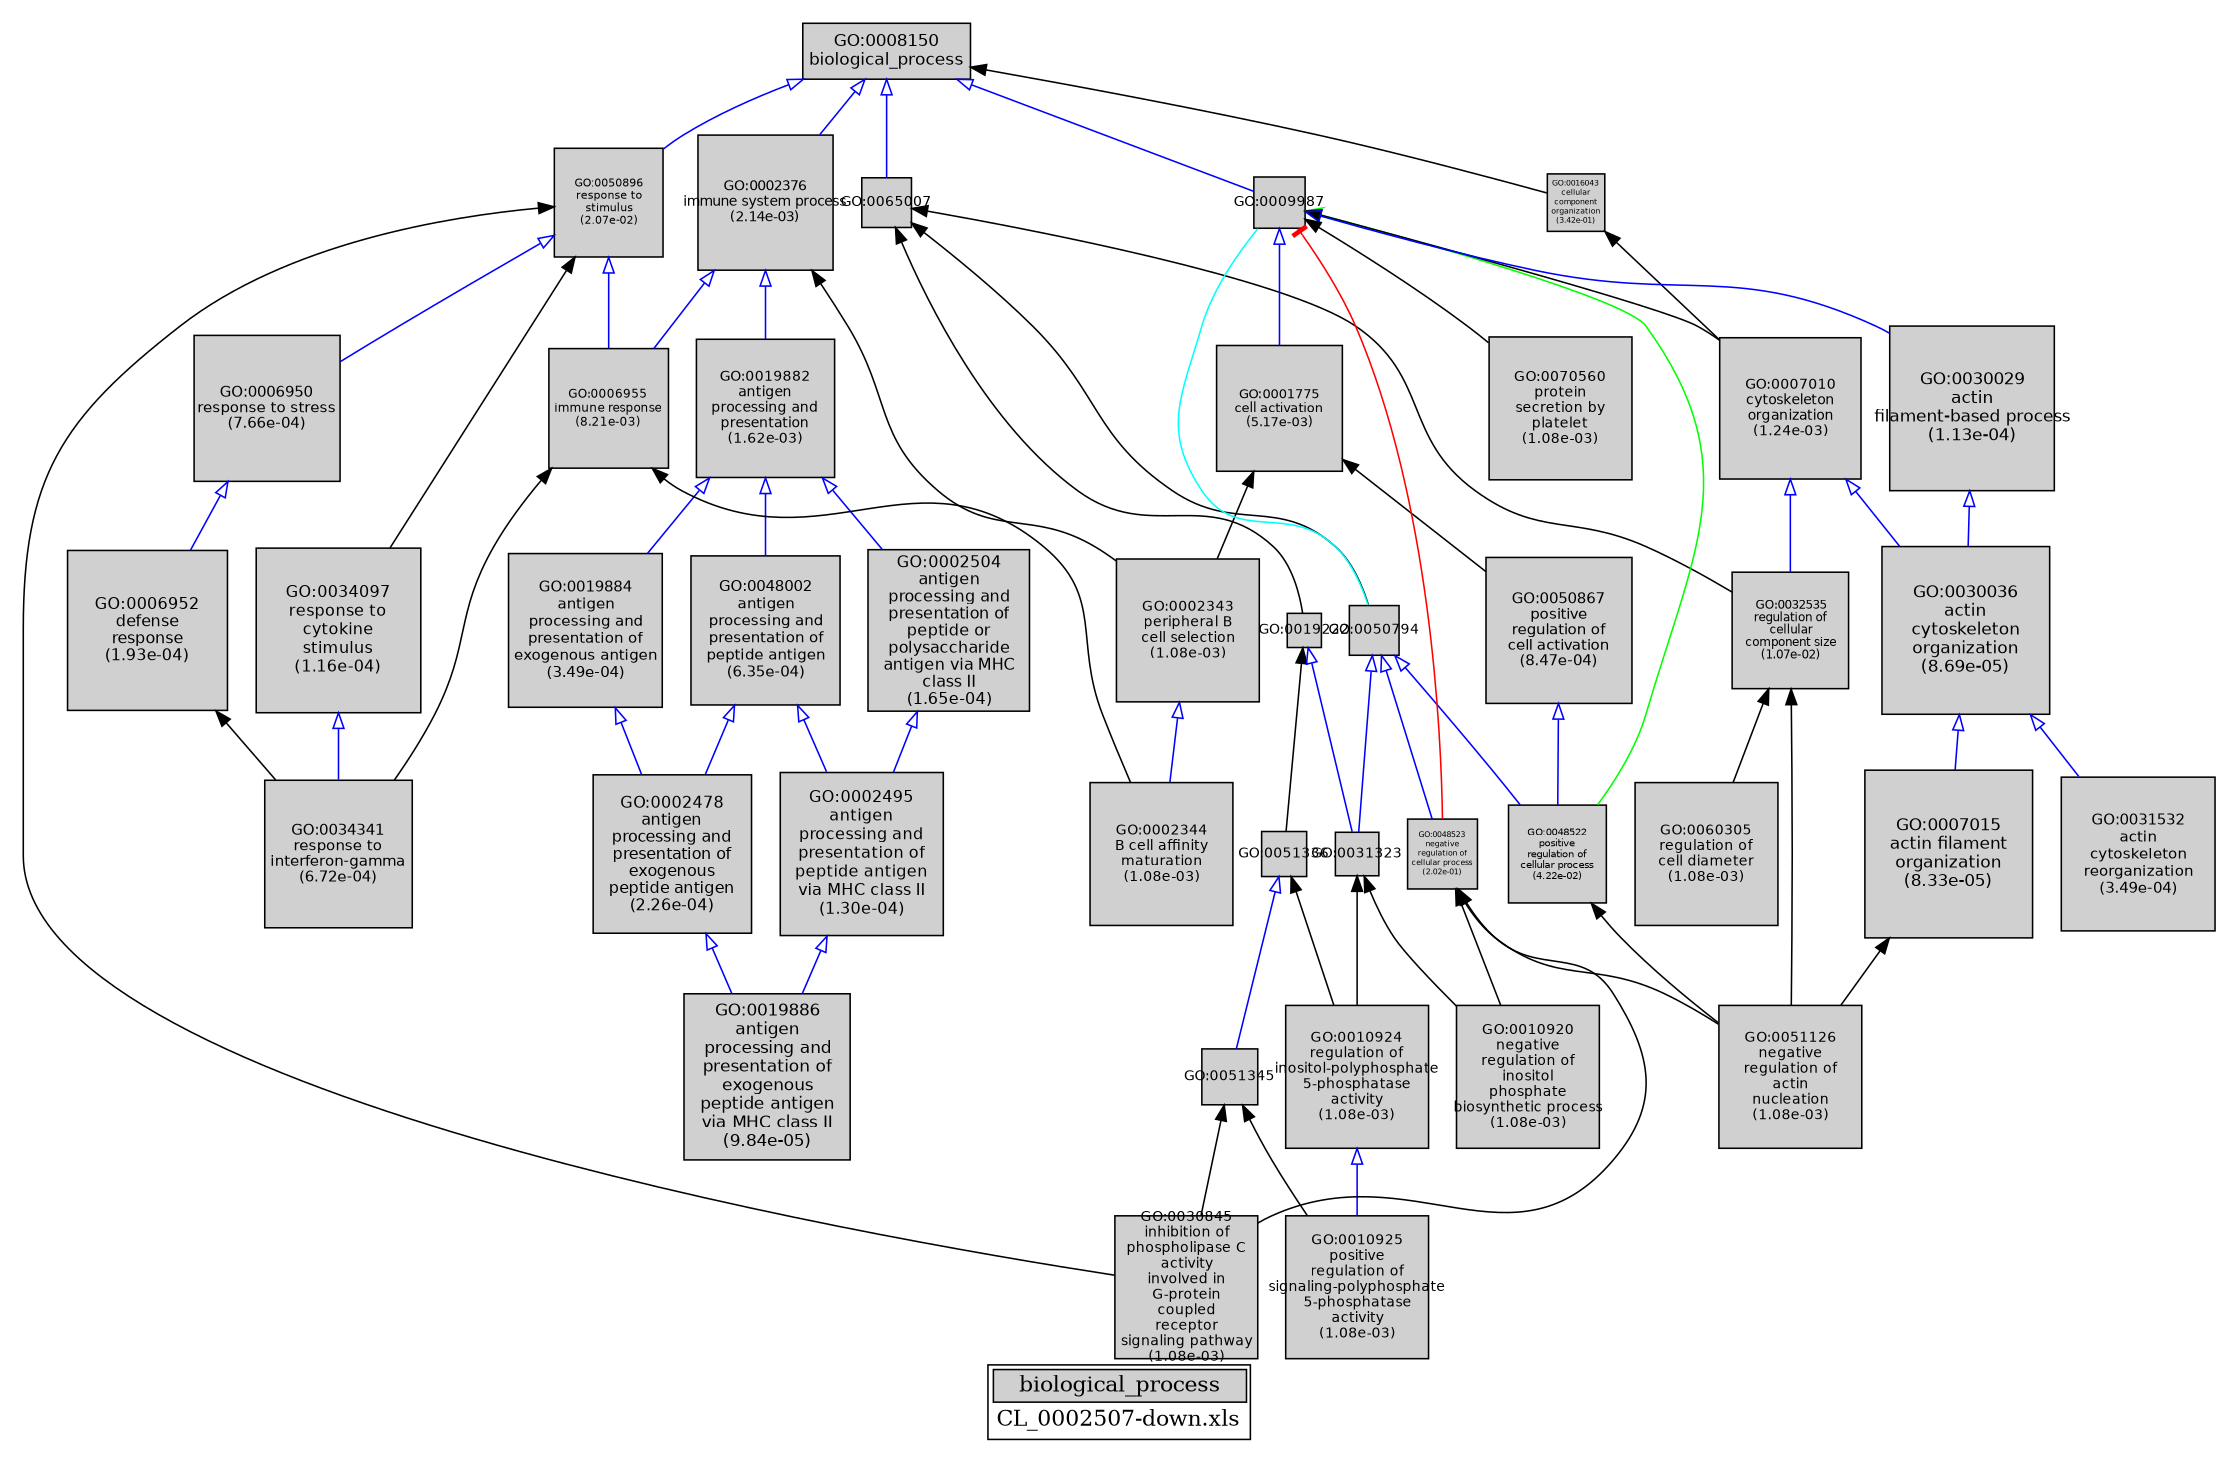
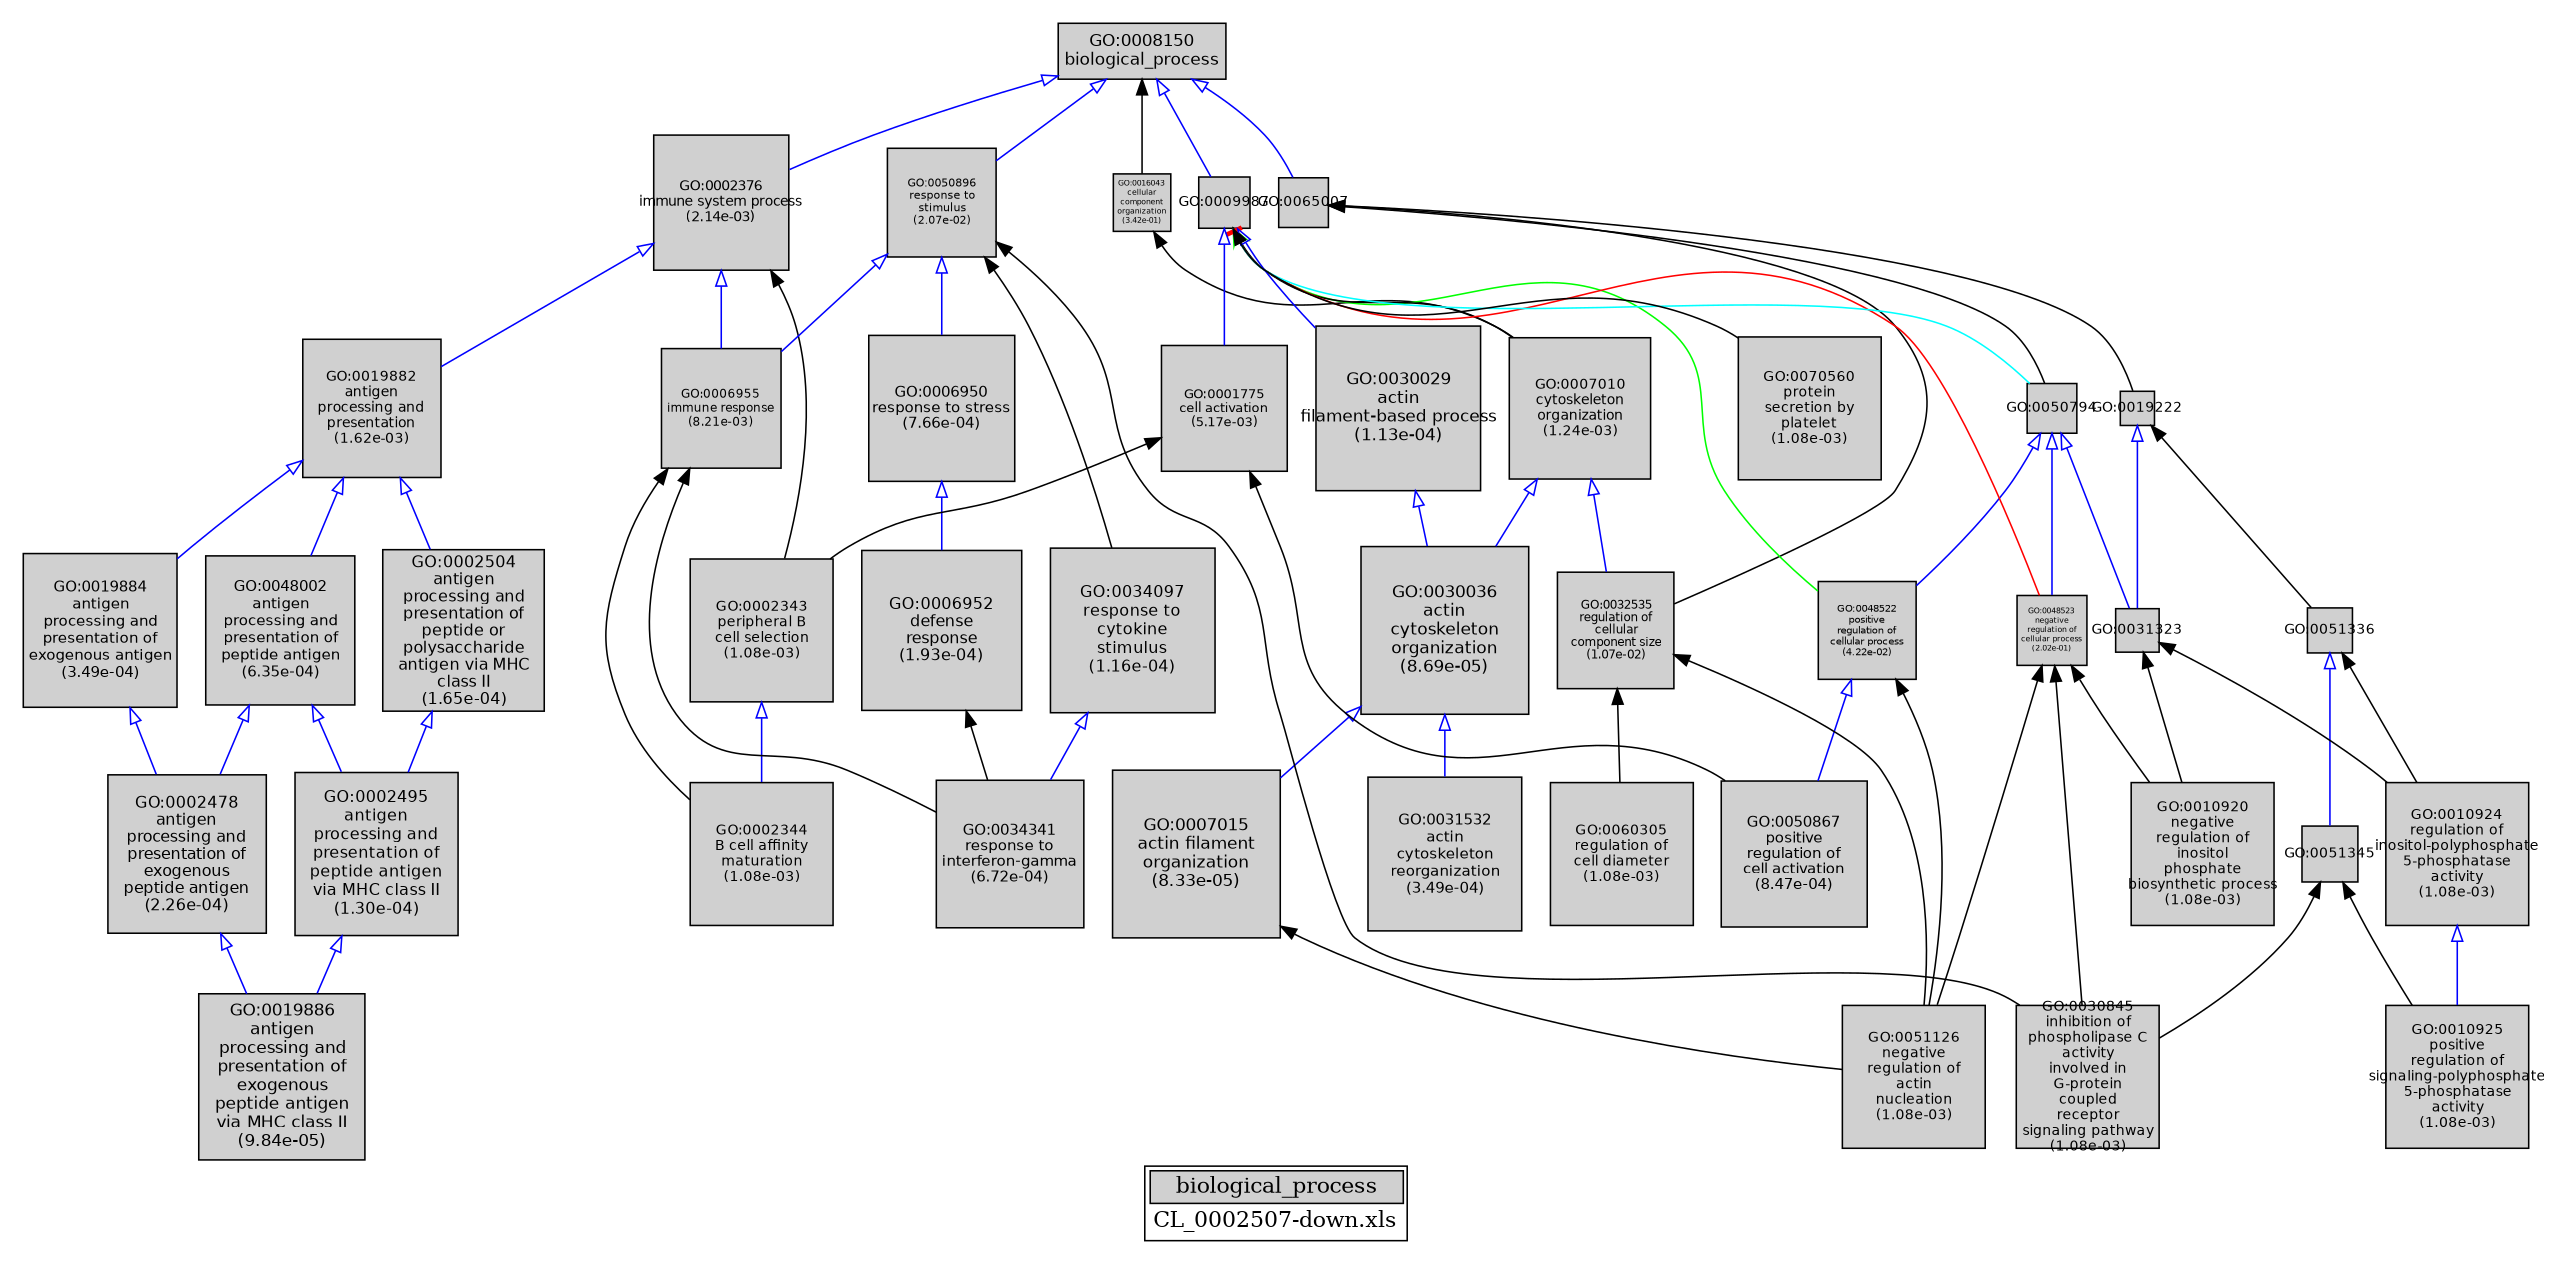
(1558, 762) -> (1831, 742)
